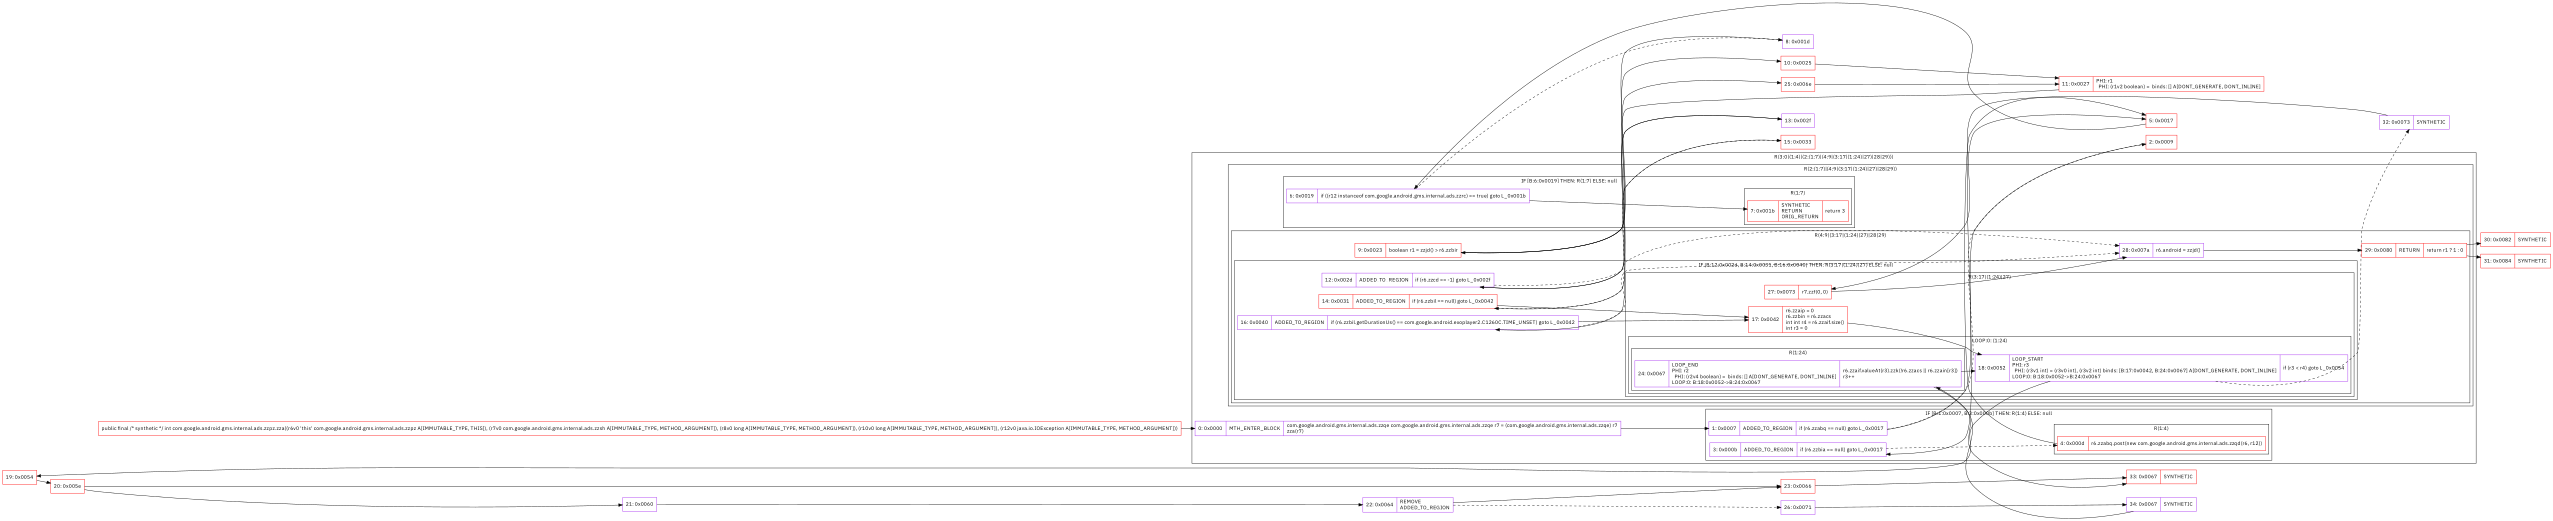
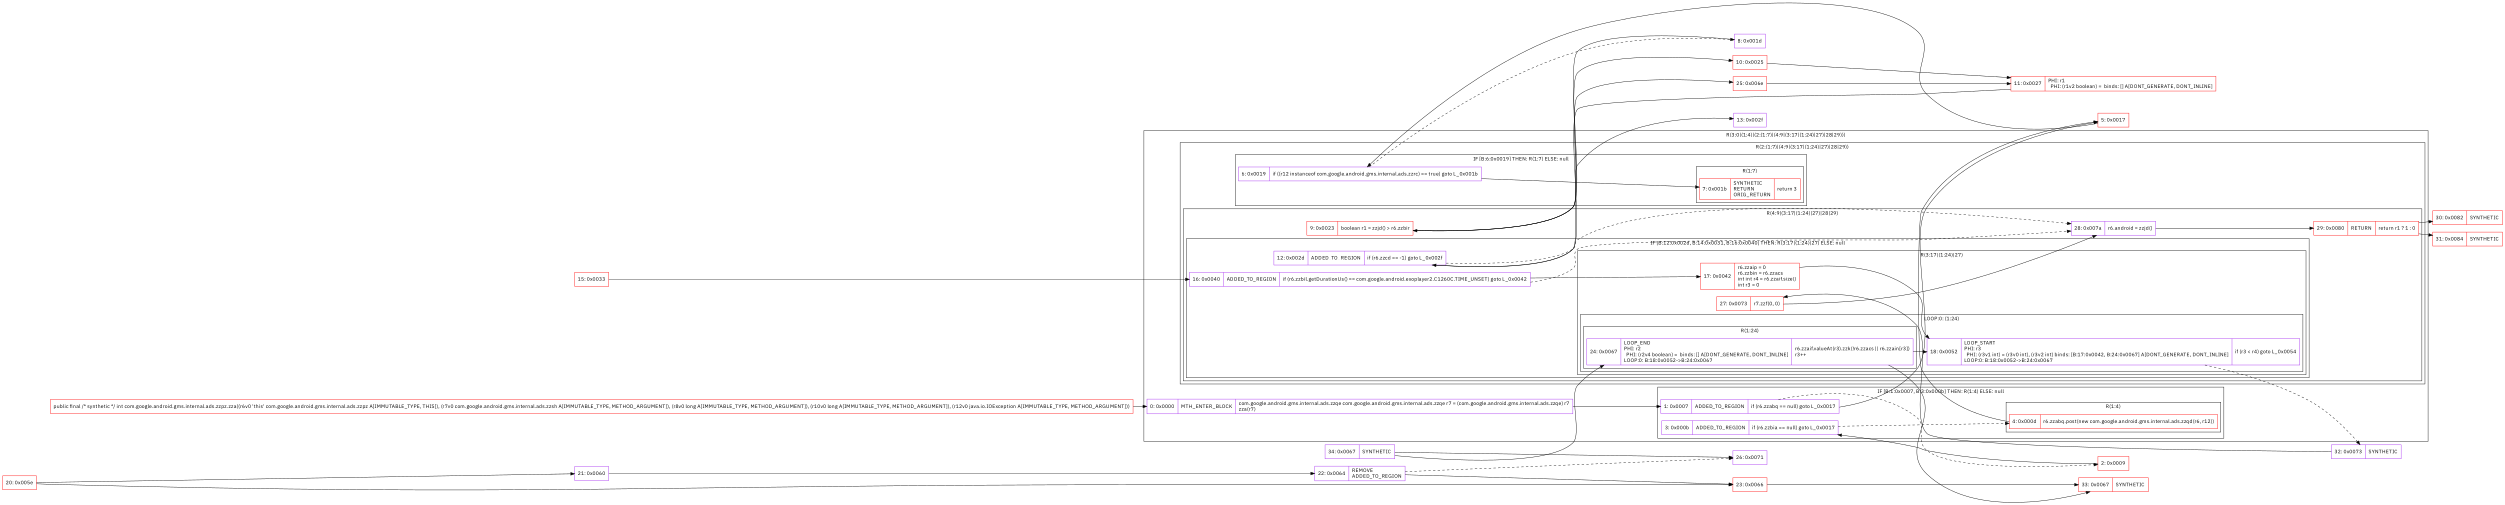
(1408, 301) -> none
(20, 477) -> none
(1969, 506) -> (1562, 455)
